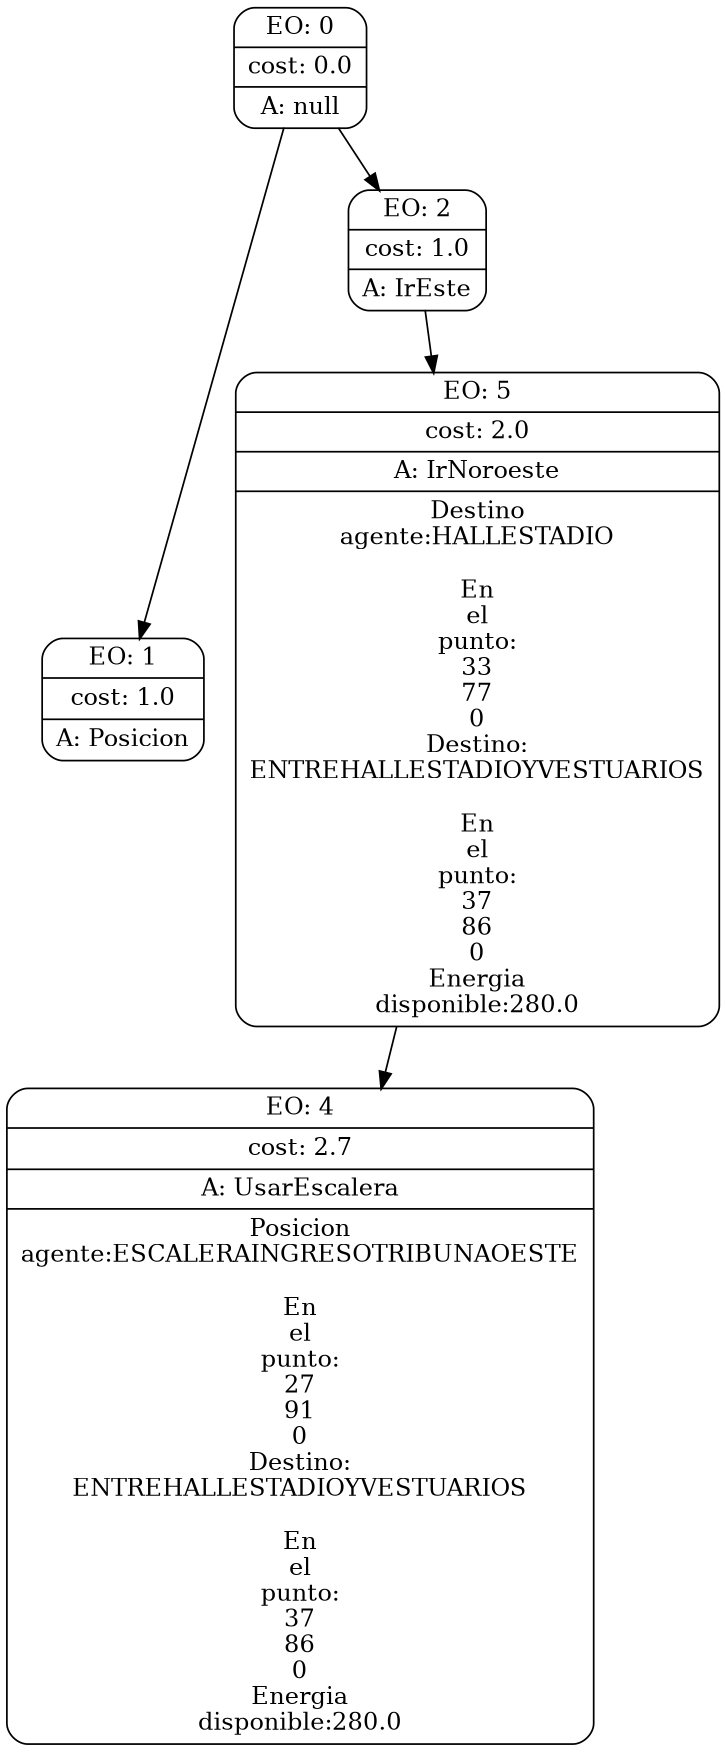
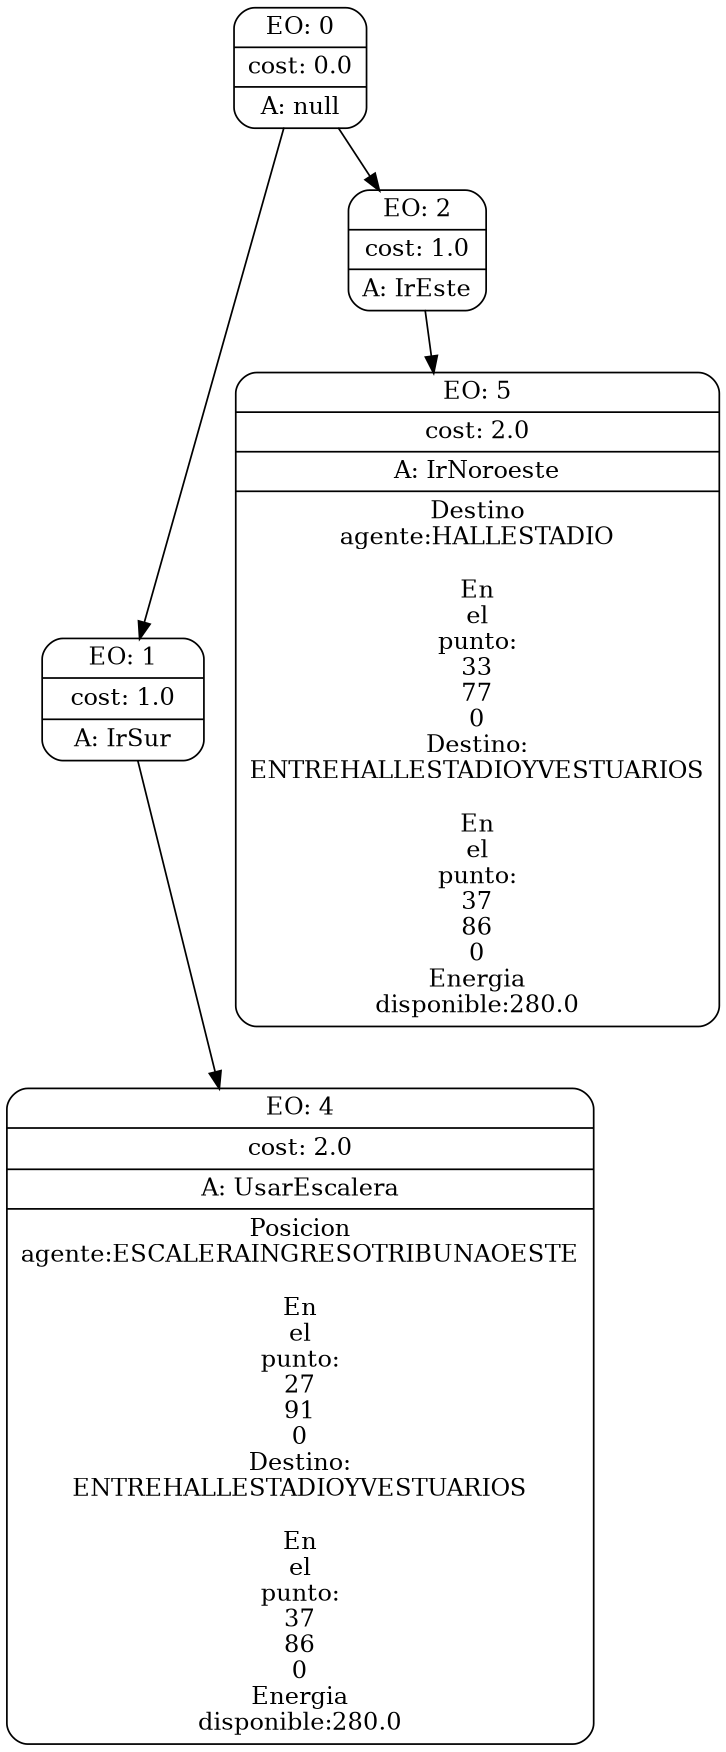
(123, 739) -> (123, 739)
(391, 1049) -> (176, 916)
(300, 1148) -> (300, 1148)
